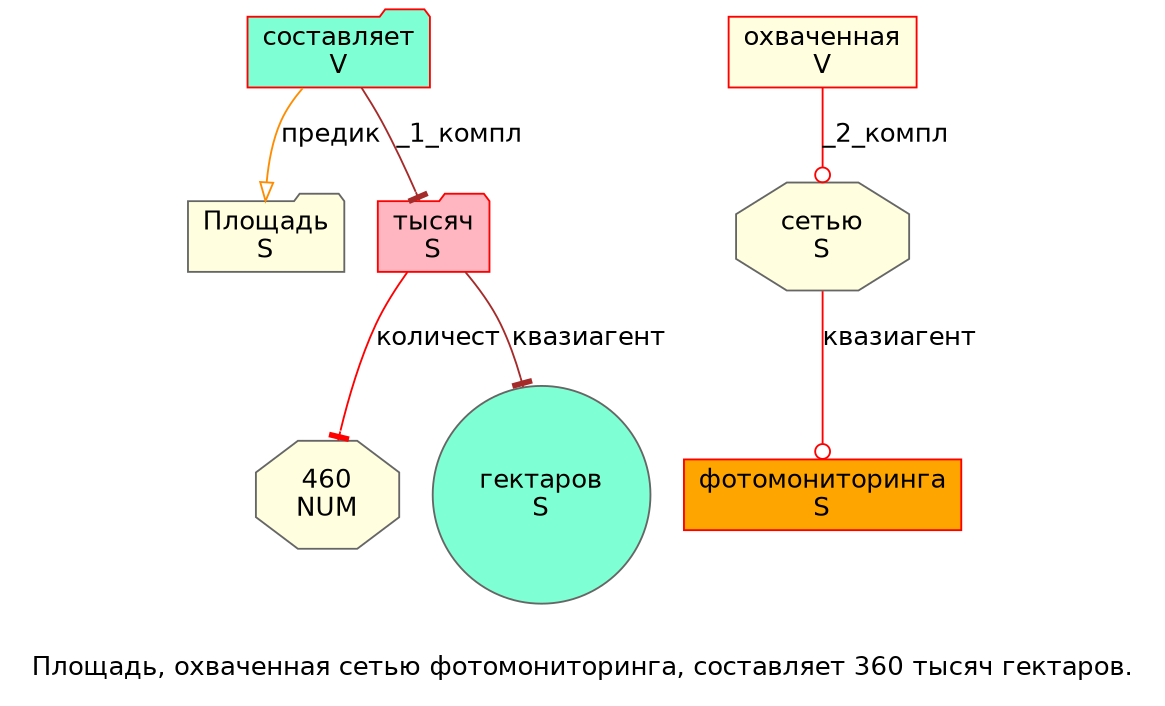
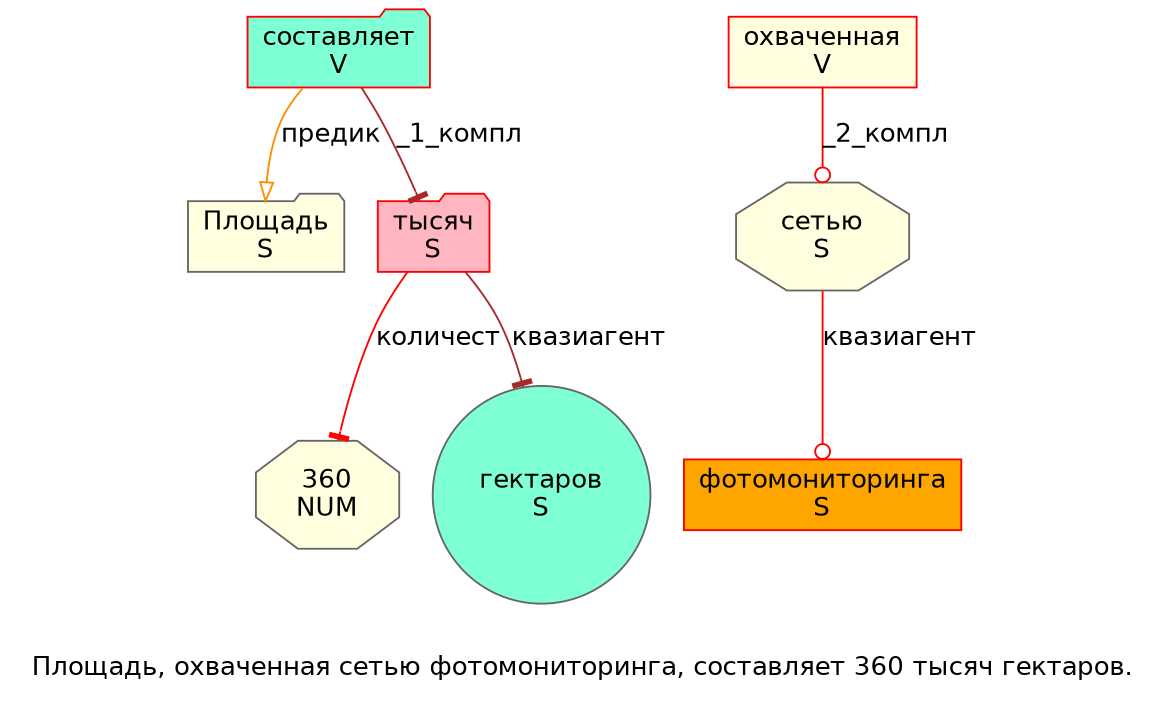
(328, 495) -> (328, 495)
